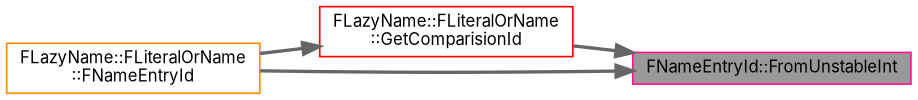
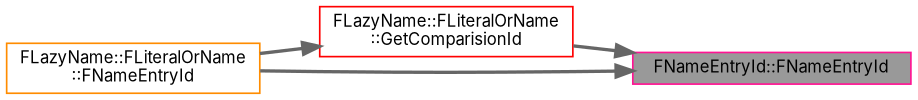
(772, 68) -> (772, 68)
